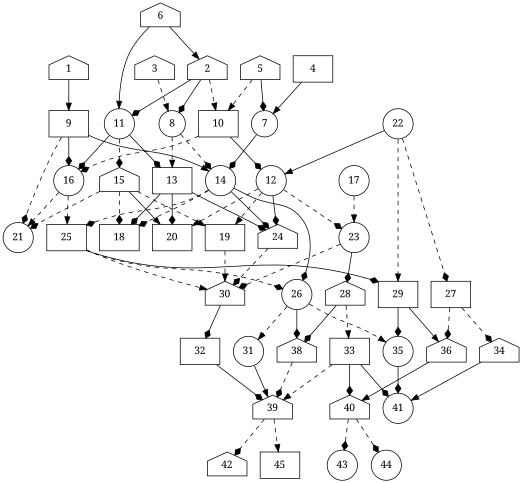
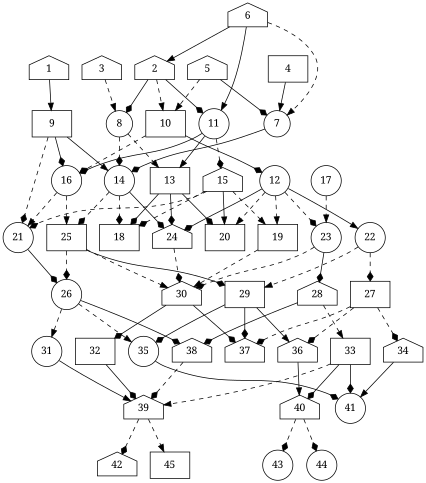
none -> (315, 58)
(139, 145) -> (190, 155)
(338, 151) -> (320, 206)
(295, 212) -> (39, 263)
none -> (245, 351)
